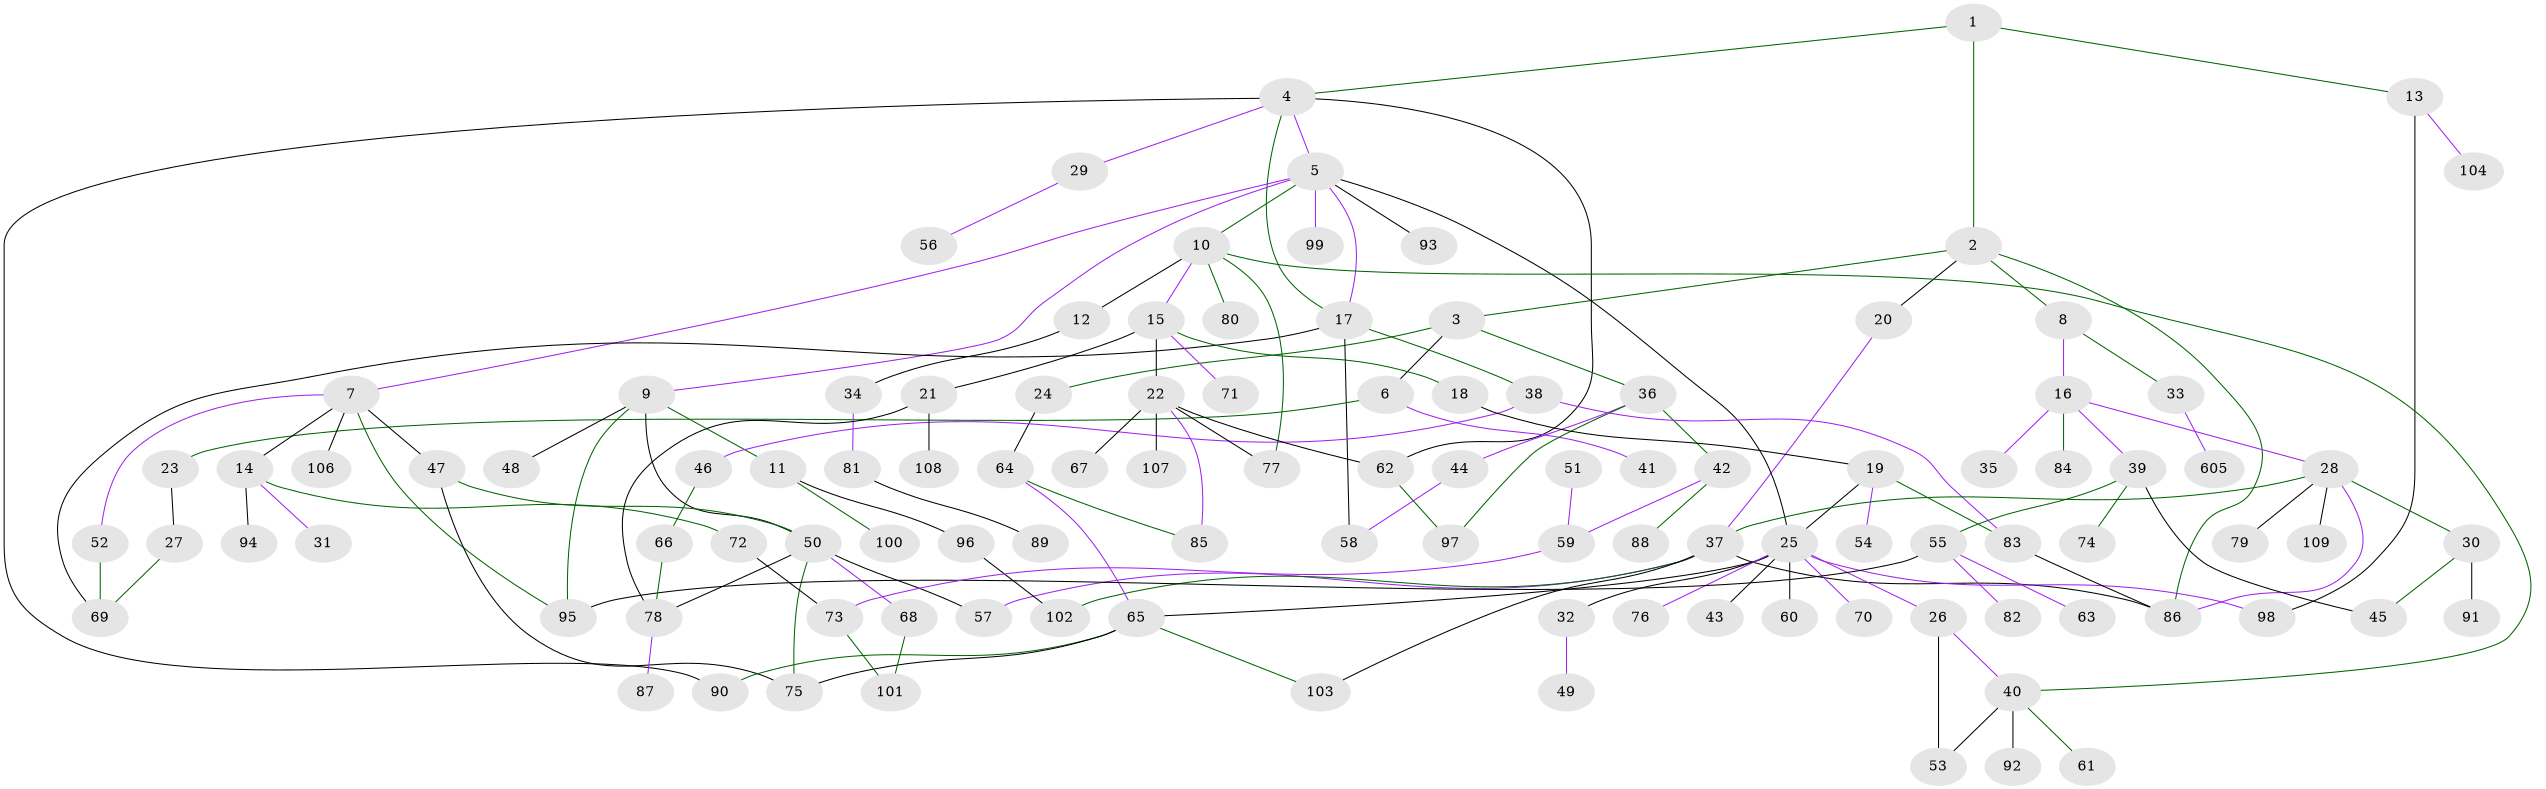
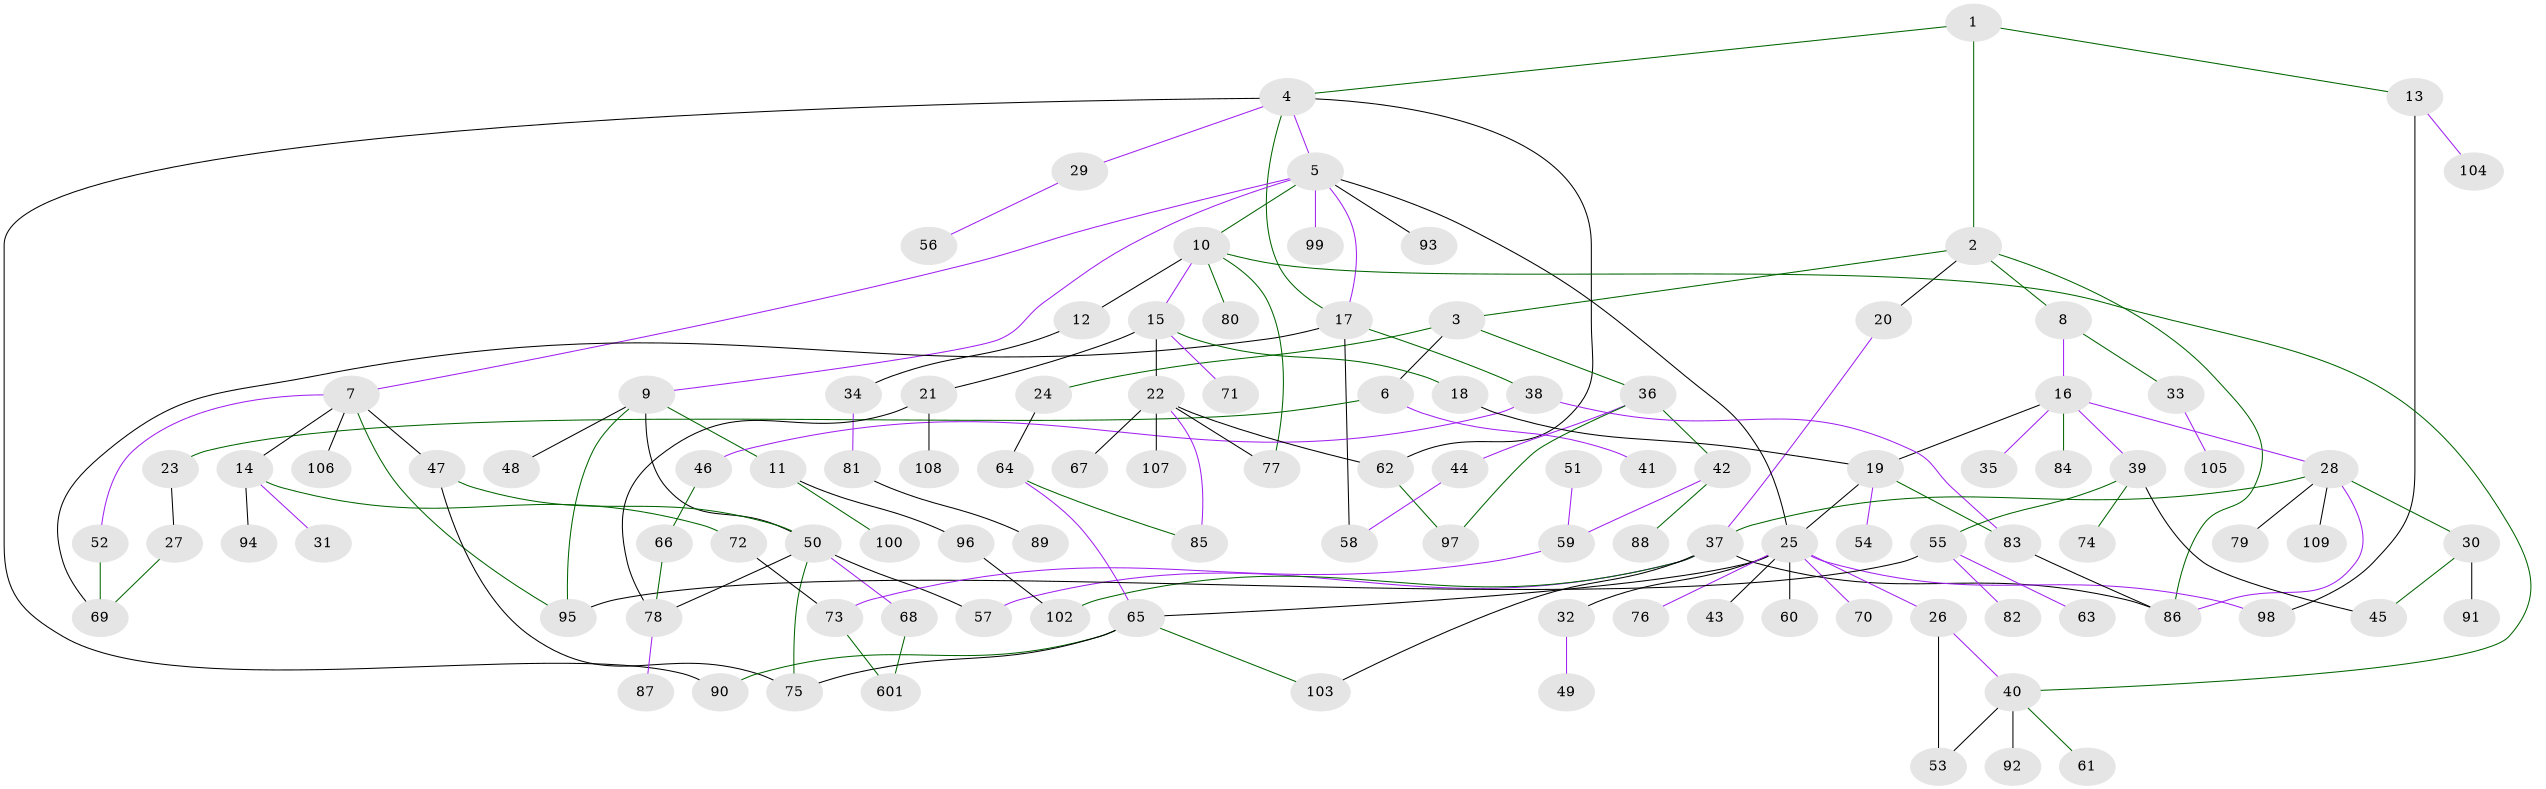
none -> (1969, 432)
(2214, 469) -> (2214, 469)
(891, 692) -> (891, 692)
